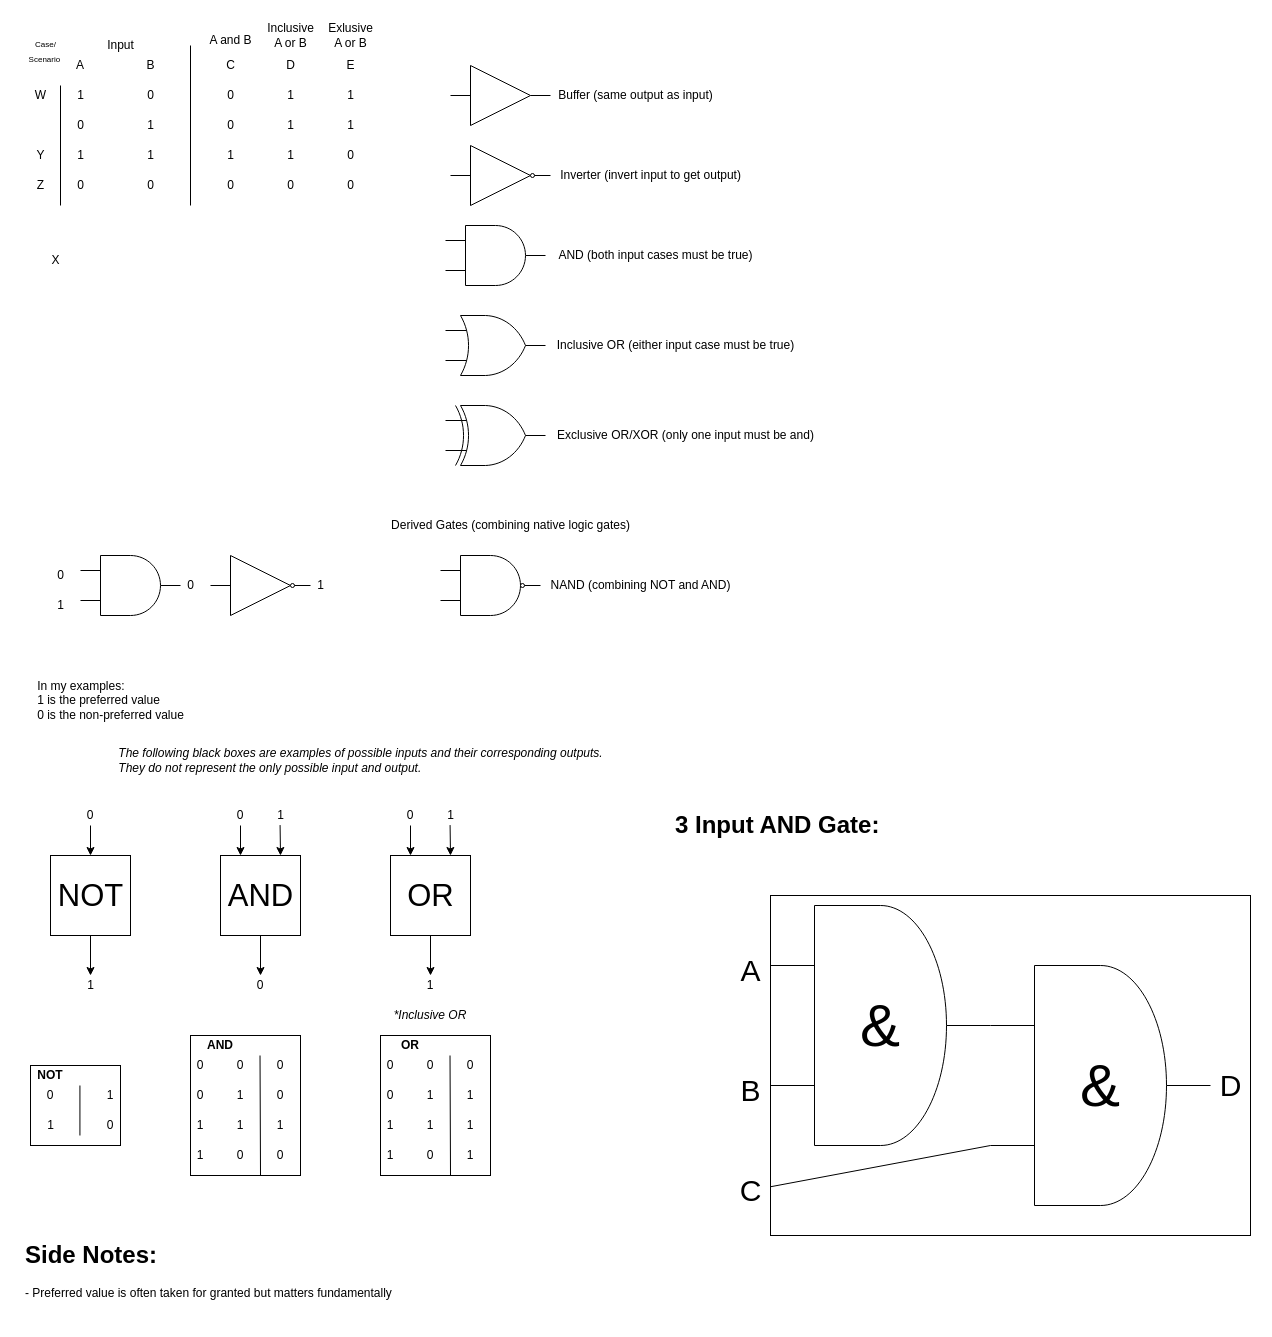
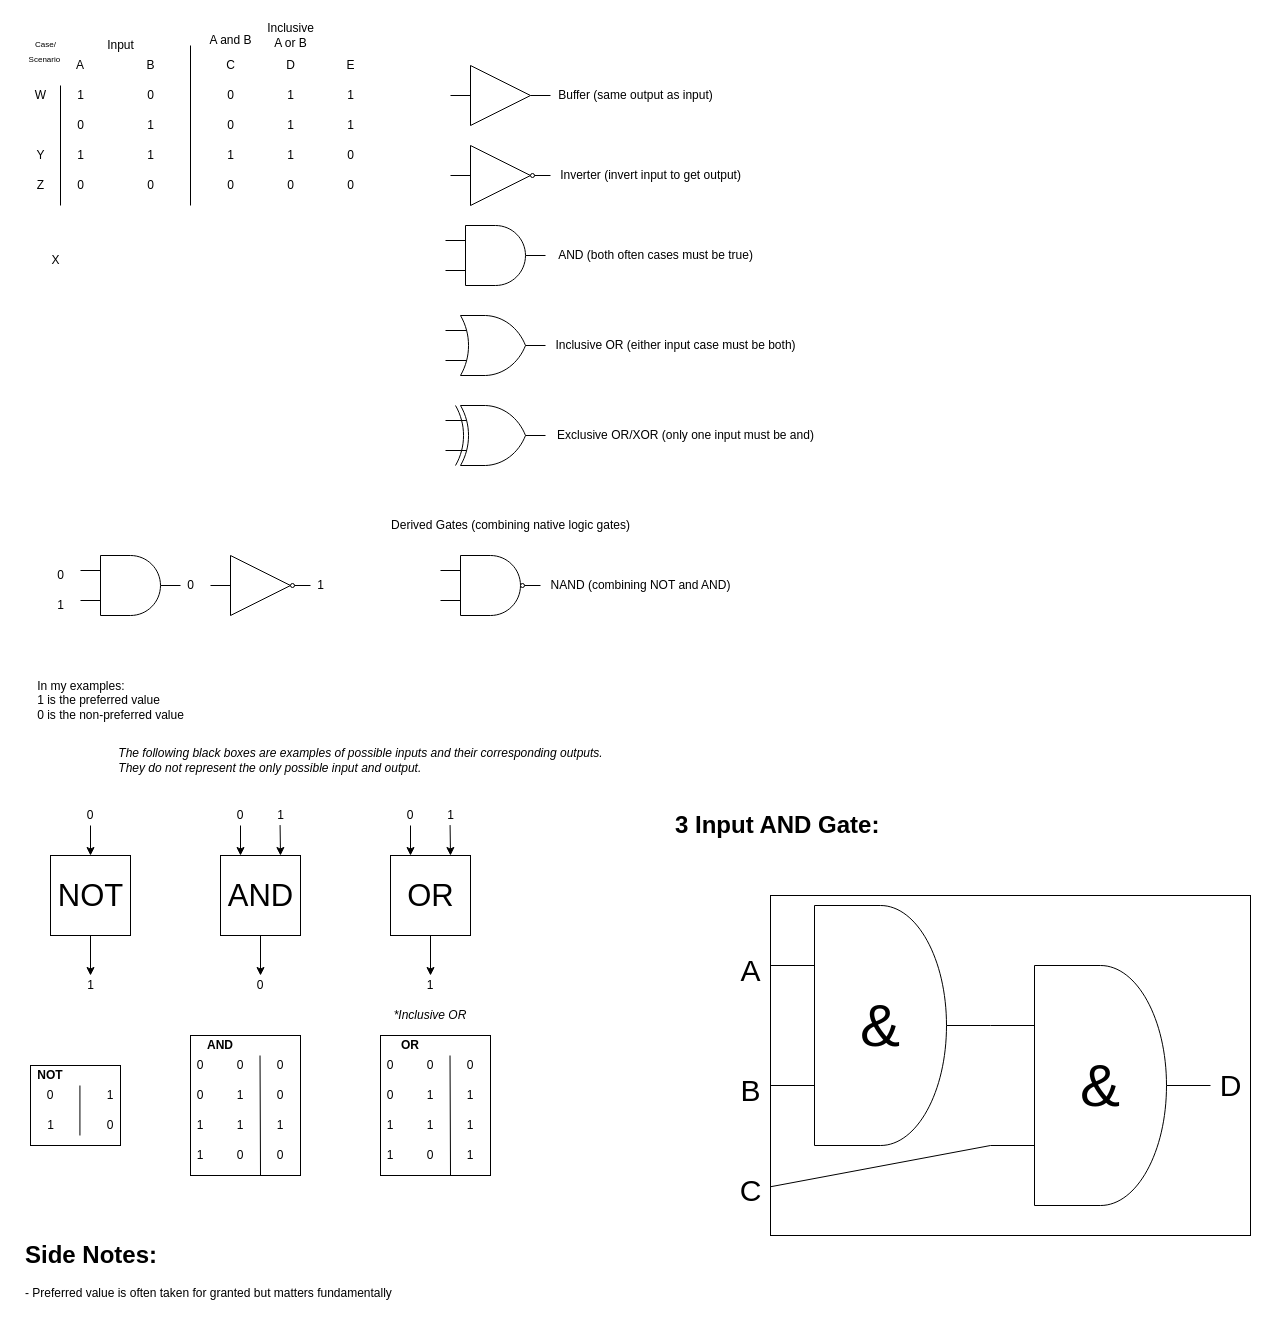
(351, 36) -> none
(656, 256) -> (656, 256)
(676, 346) -> (676, 346)
